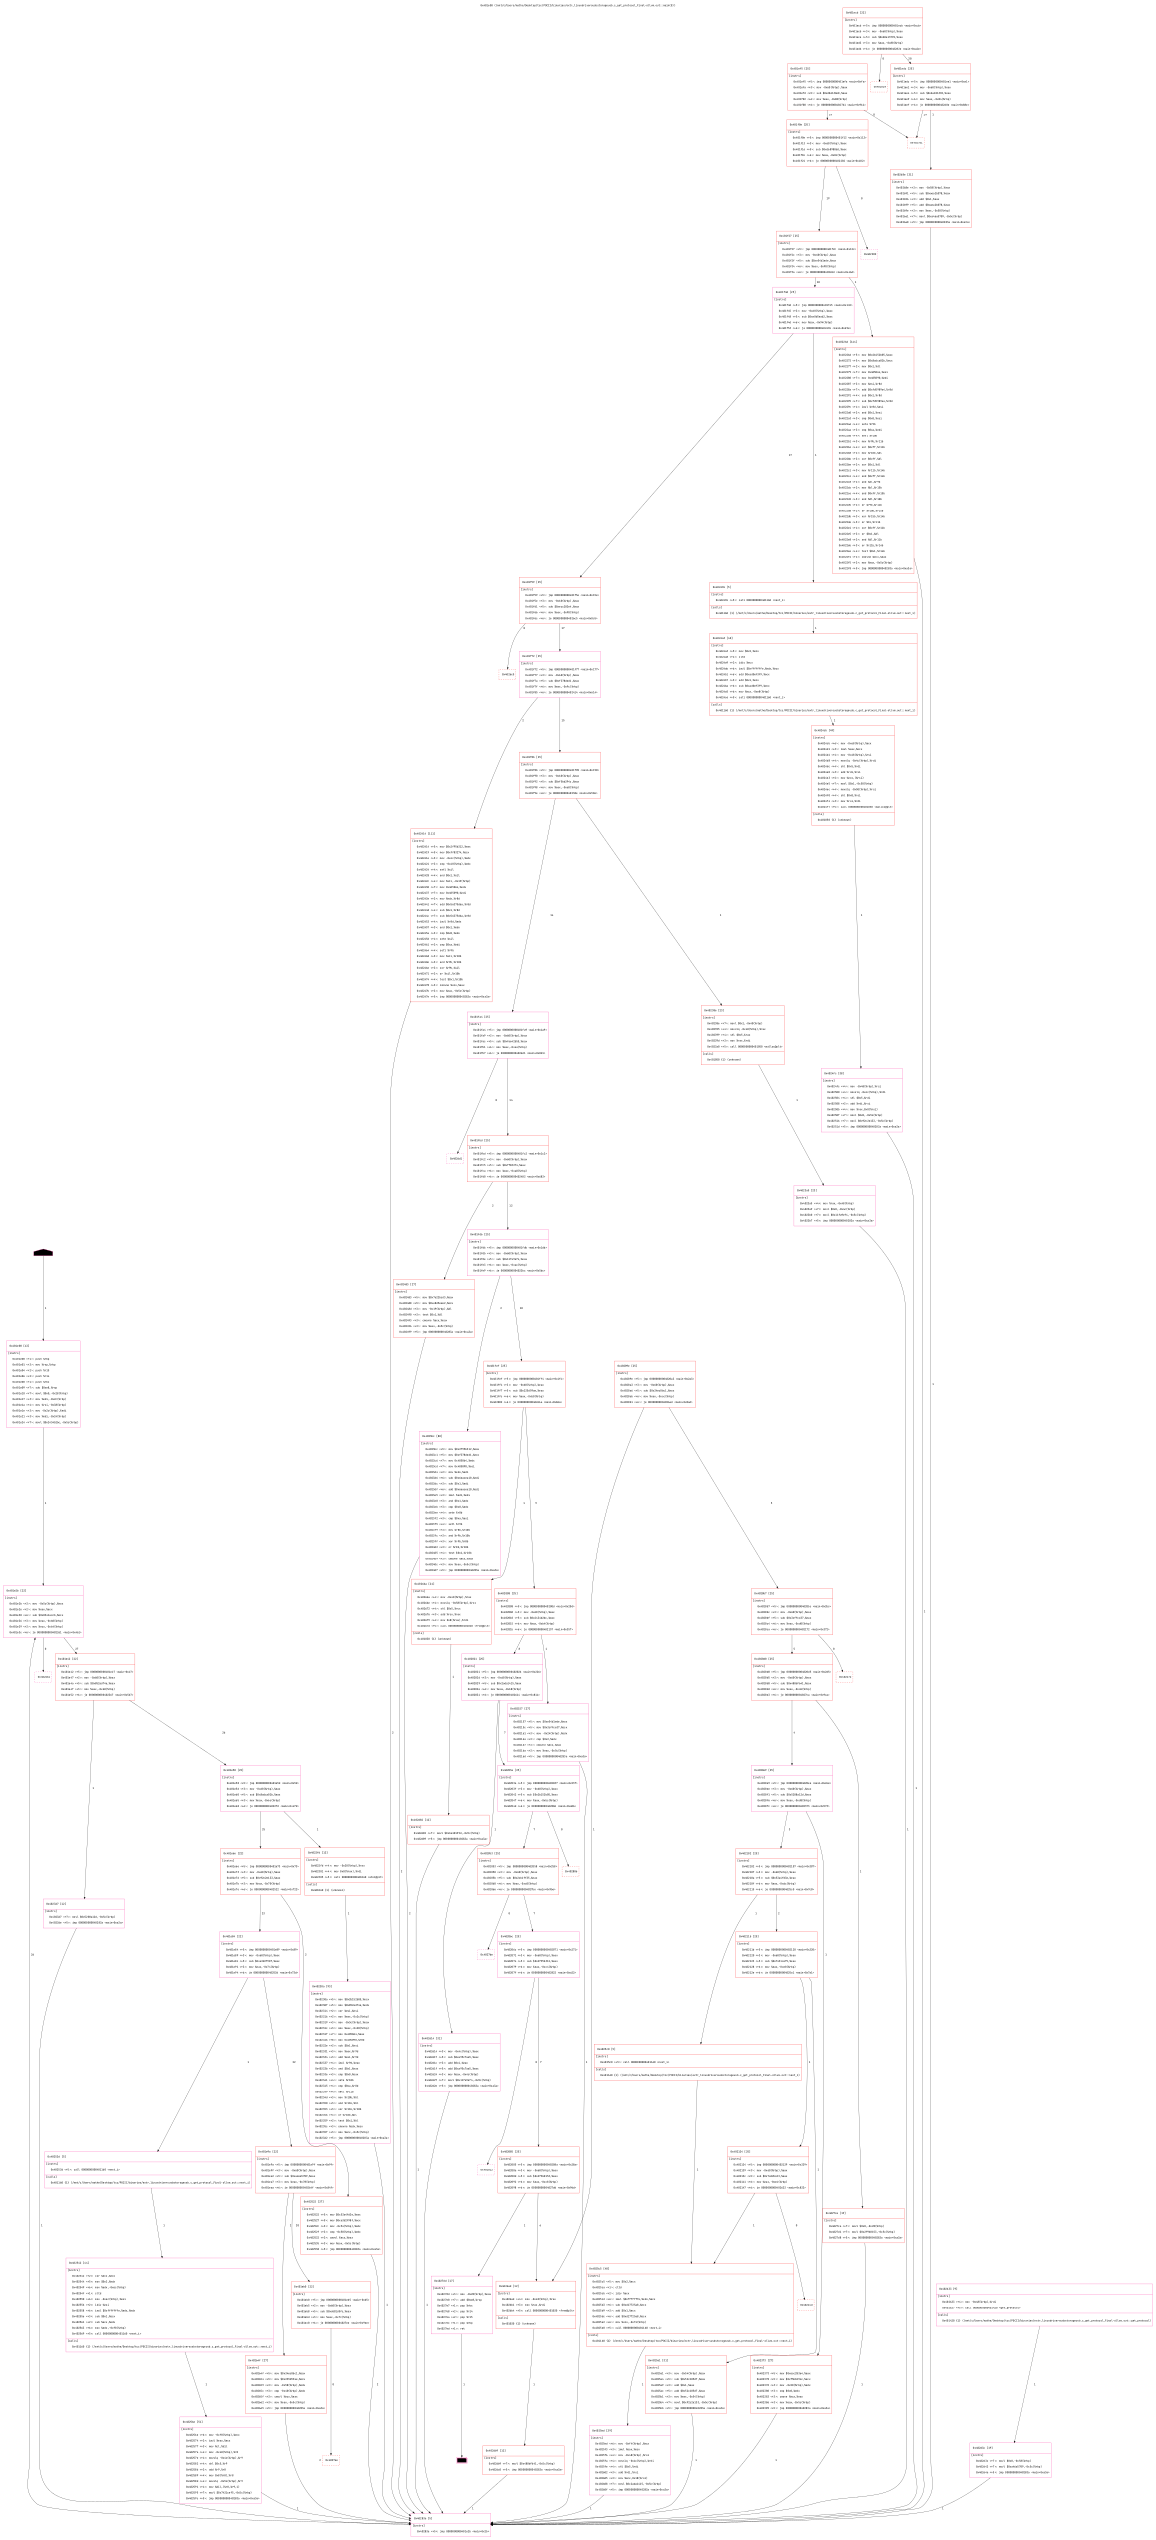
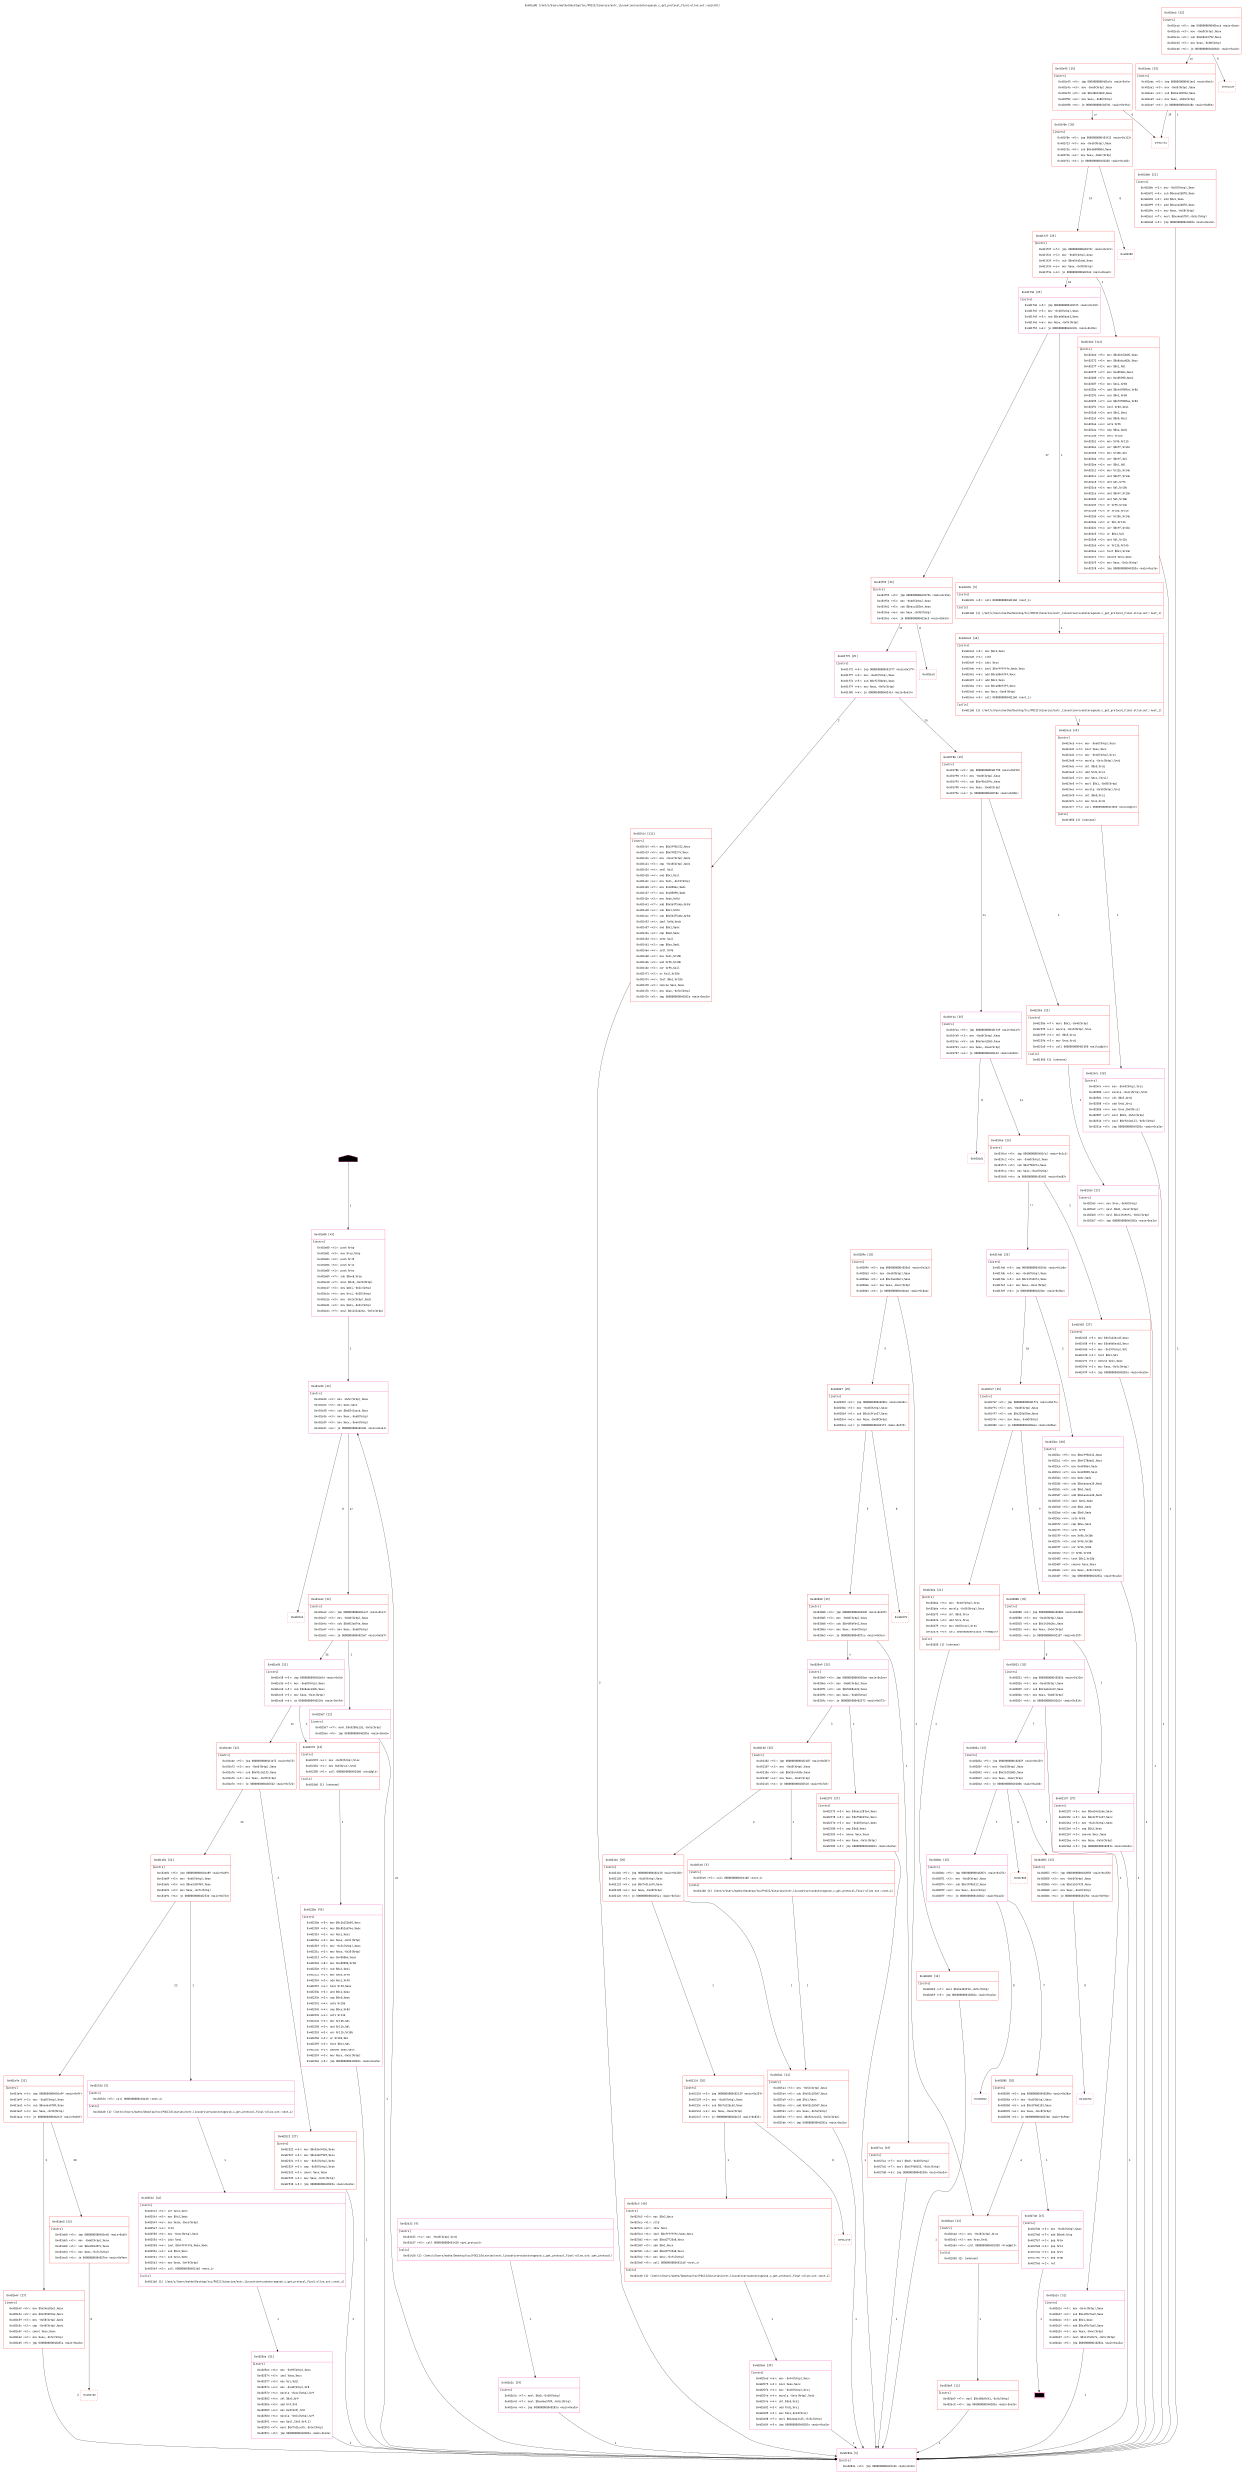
(528, 1912) -> (986, 1821)
(260, 1955) -> (191, 1878)
(694, 2171) -> (799, 1982)
